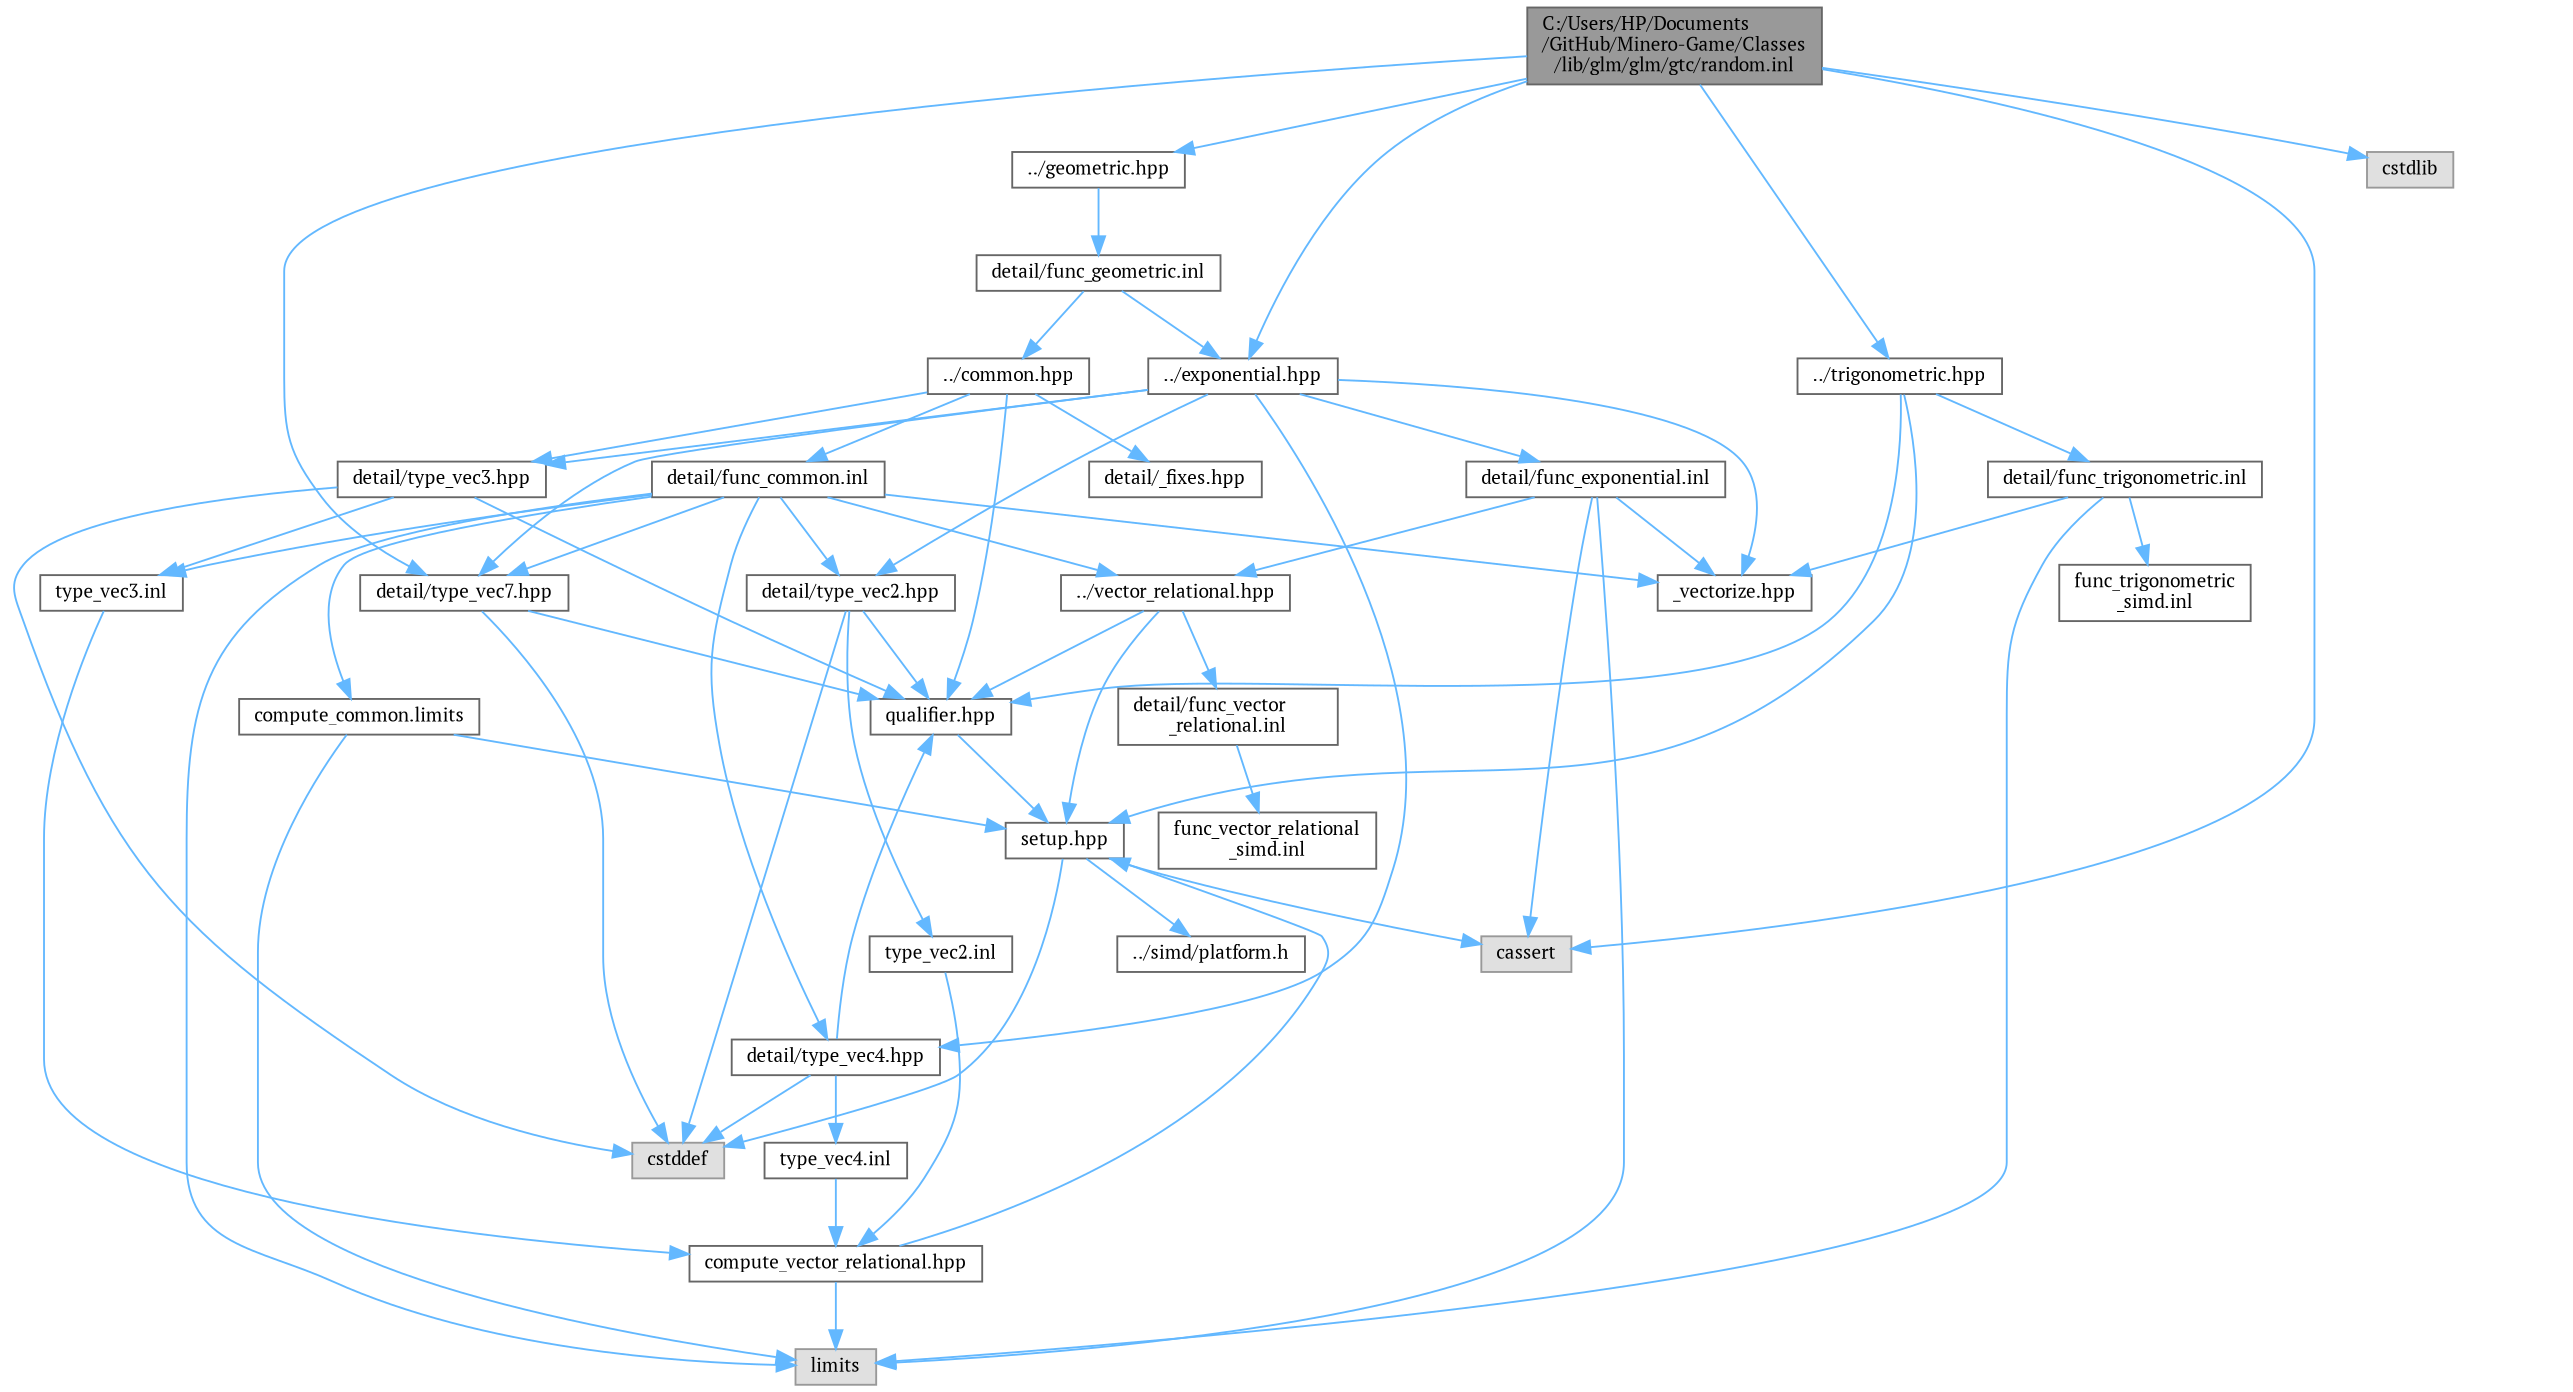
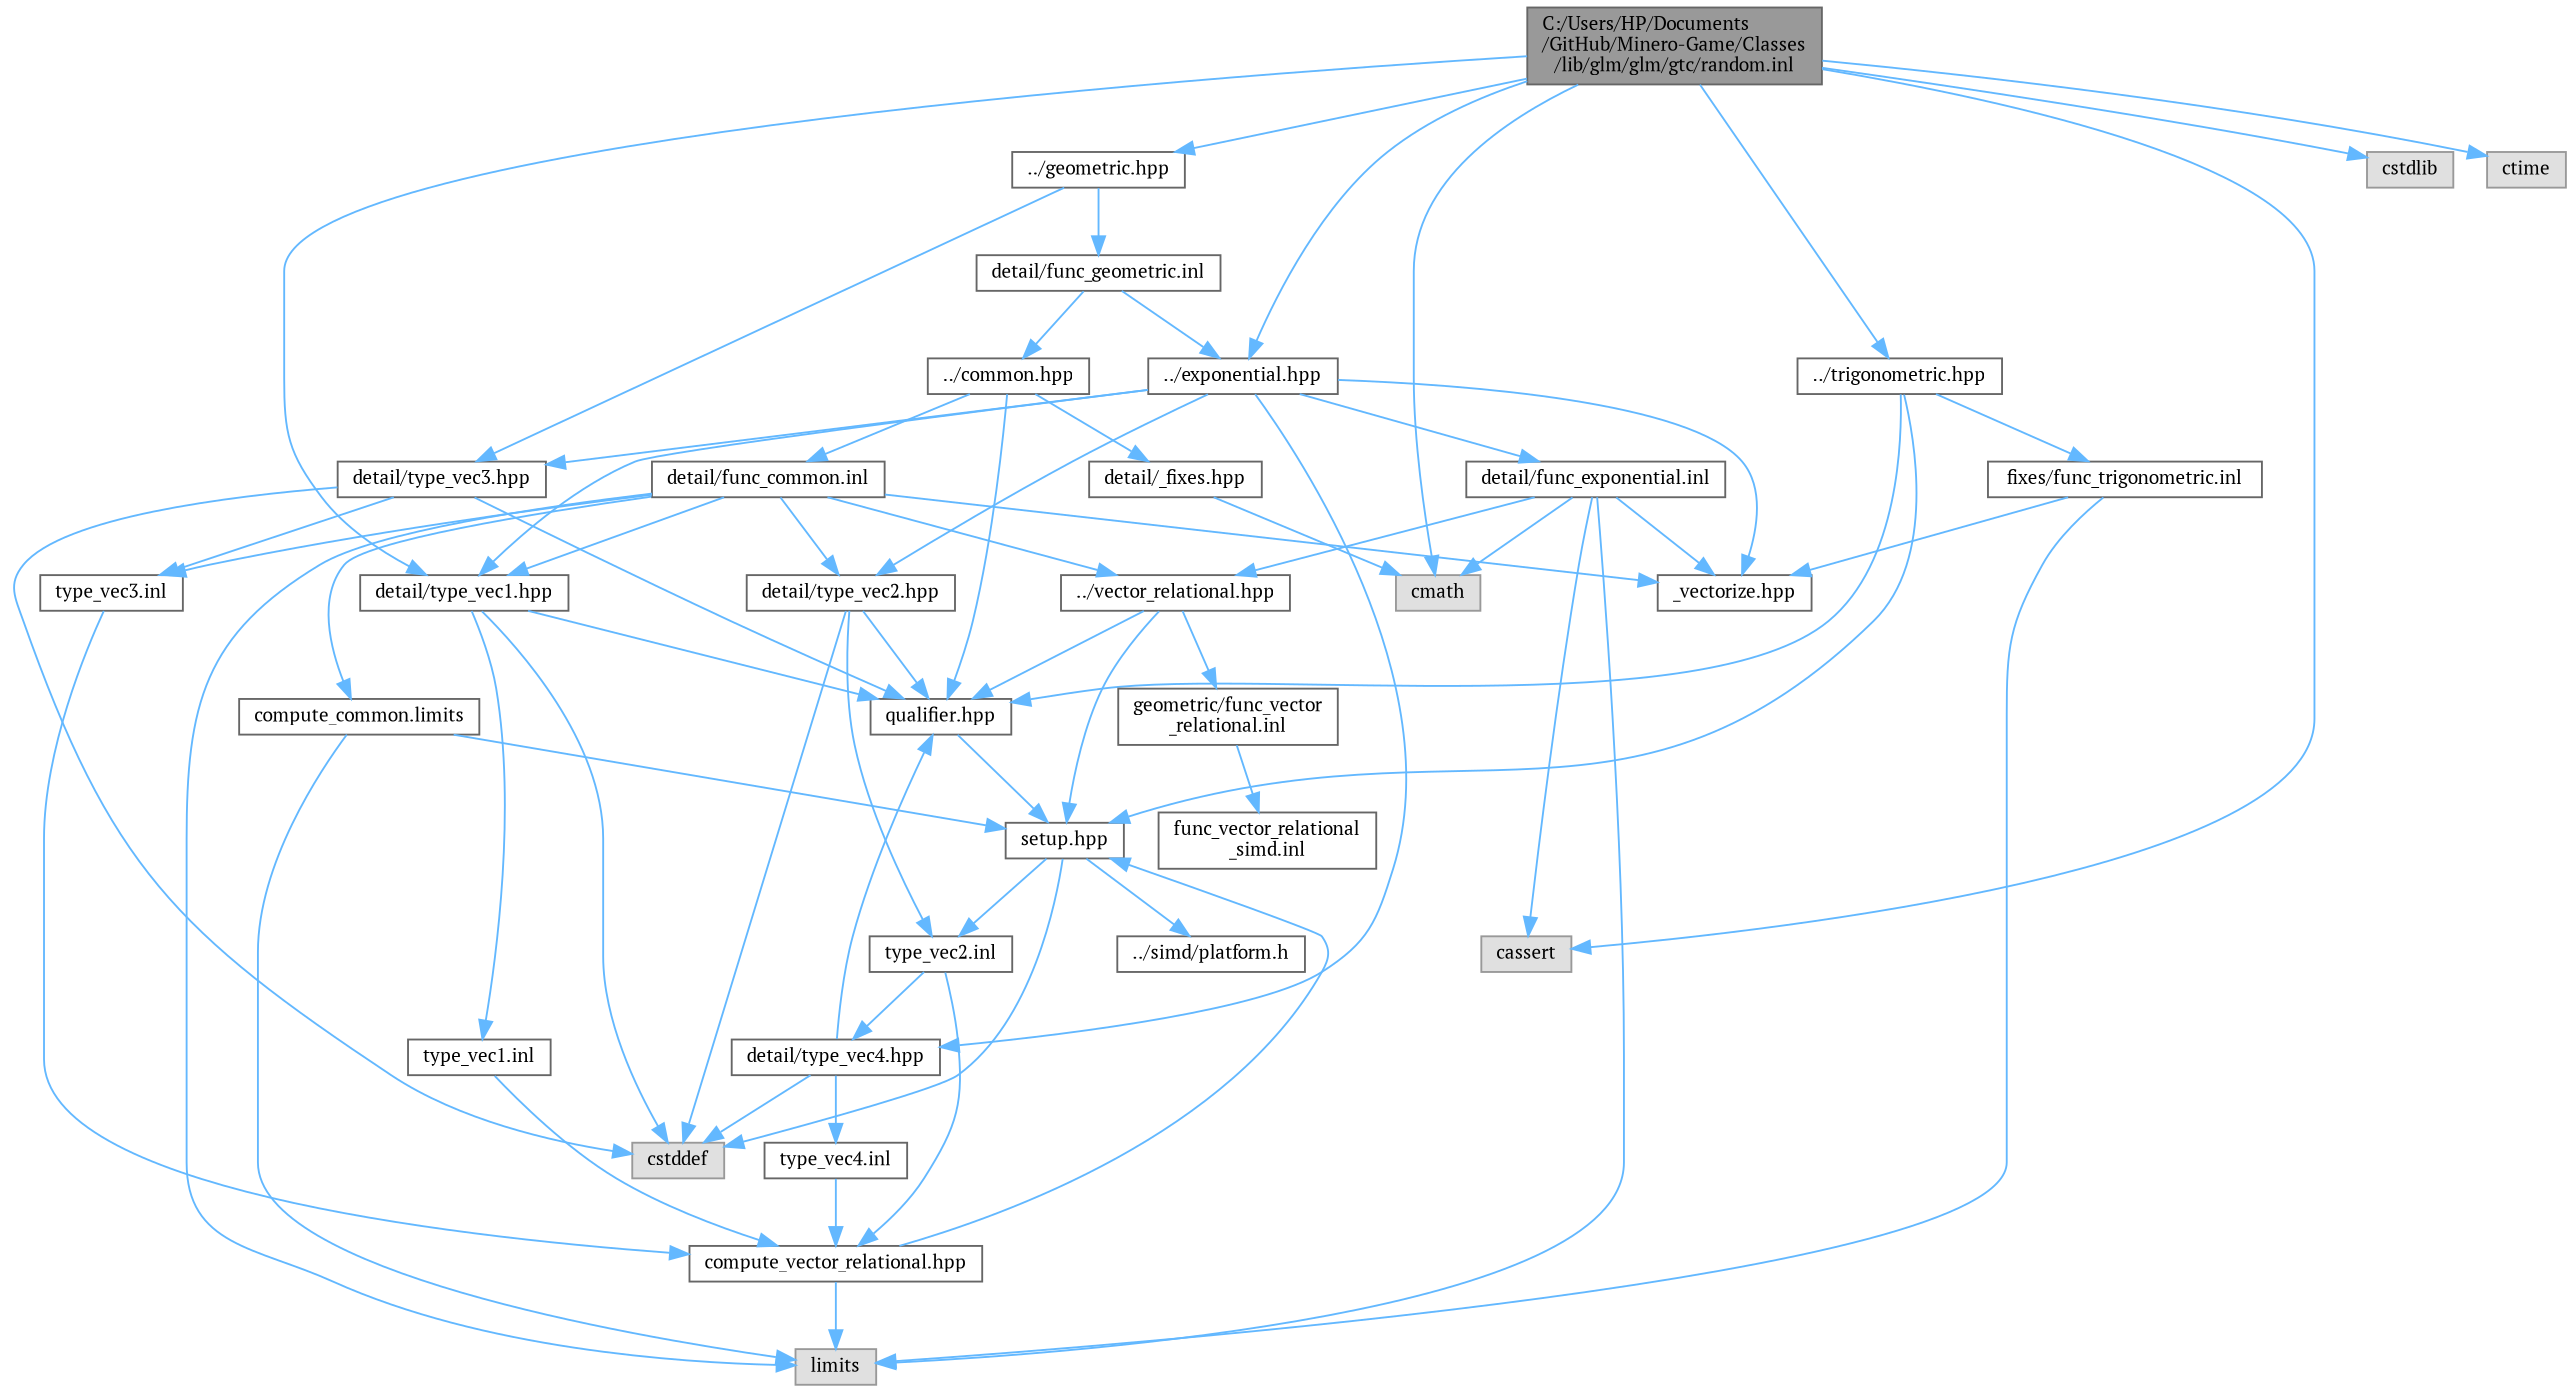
none -> (2527, 170)
(739, 425) -> (779, 320)
(2125, 479) -> (2125, 479)
(464, 593) -> (464, 593)
none -> (1438, 593)
(2155, 593) -> none
(1228, 717) -> (1228, 717)
(724, 764) -> (895, 999)
(1285, 904) -> (1010, 891)
none -> (479, 1057)
